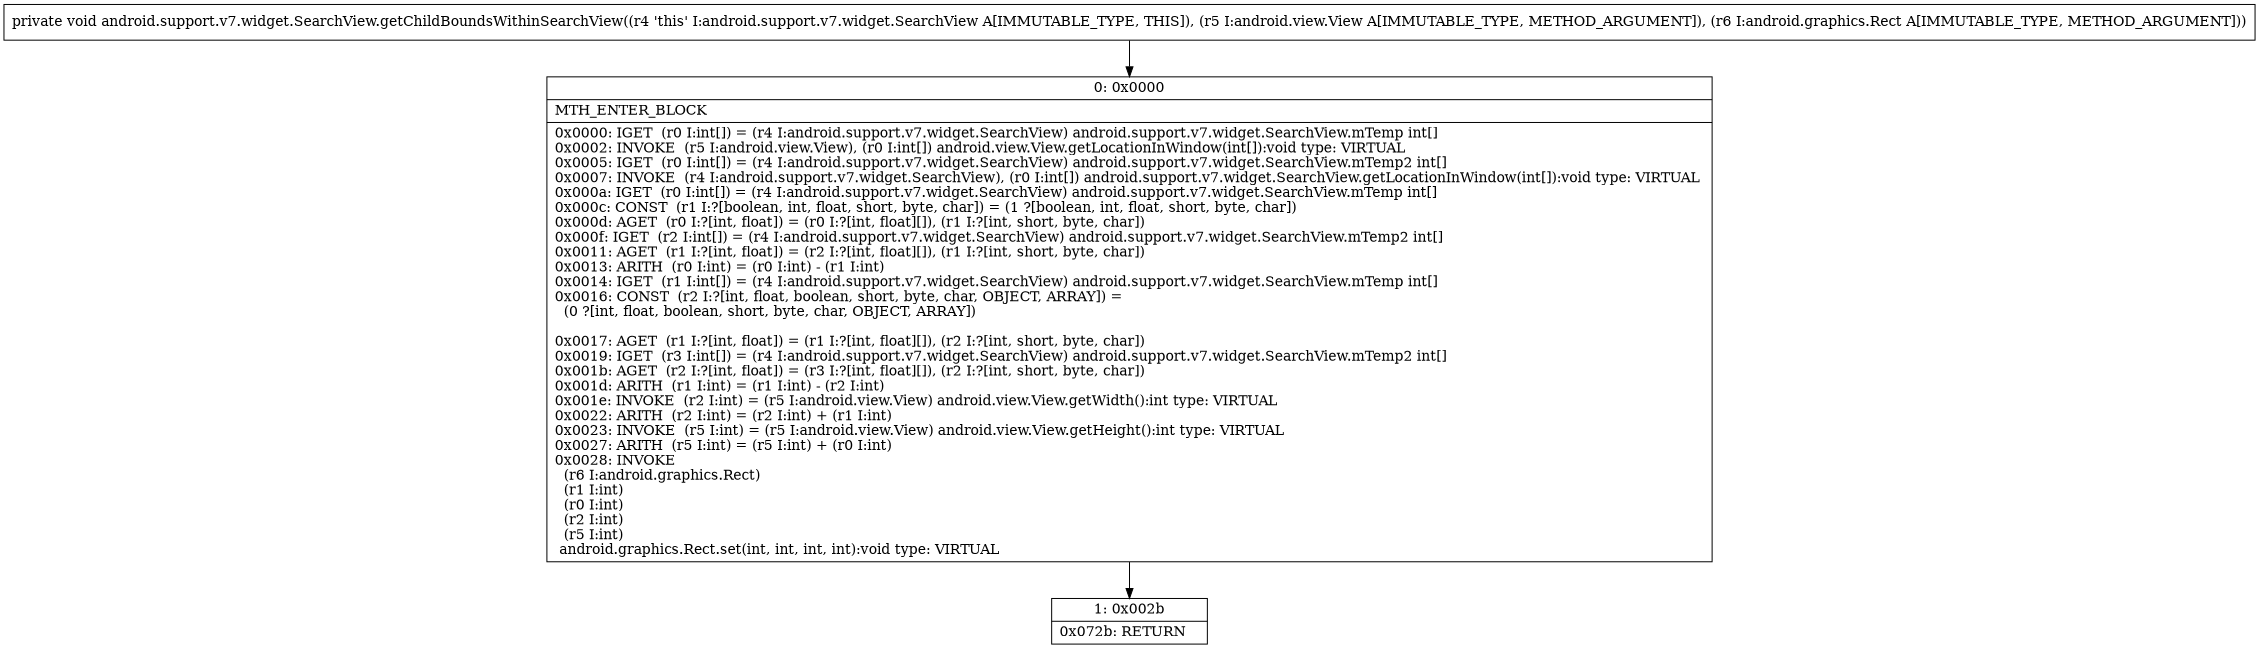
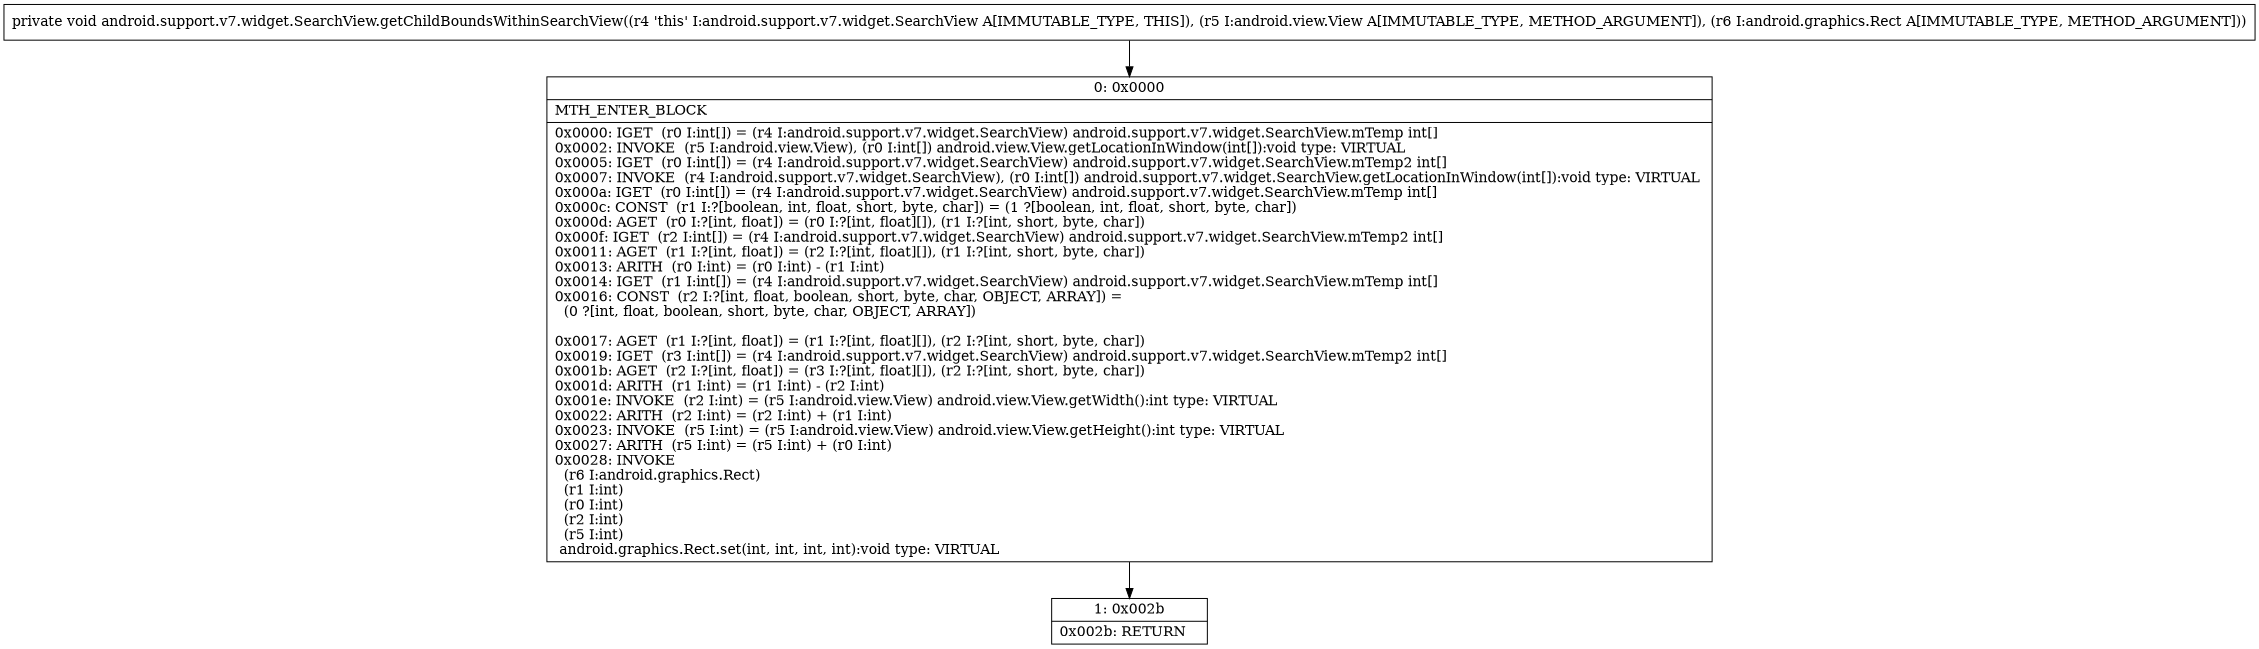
(1130, 632) -> (1130, 632)
